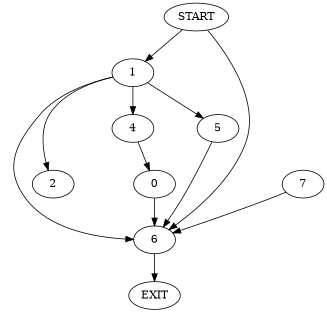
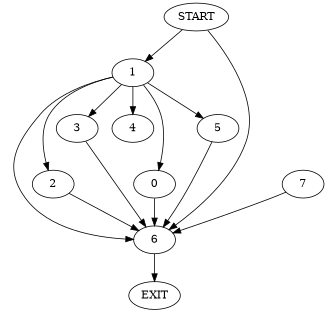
none -> (77, 128)
(142, 153) -> (162, 122)
none -> (100, 210)
